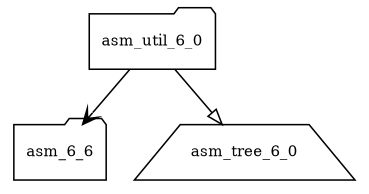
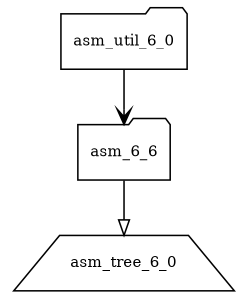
(194, 91) -> (124, 200)
